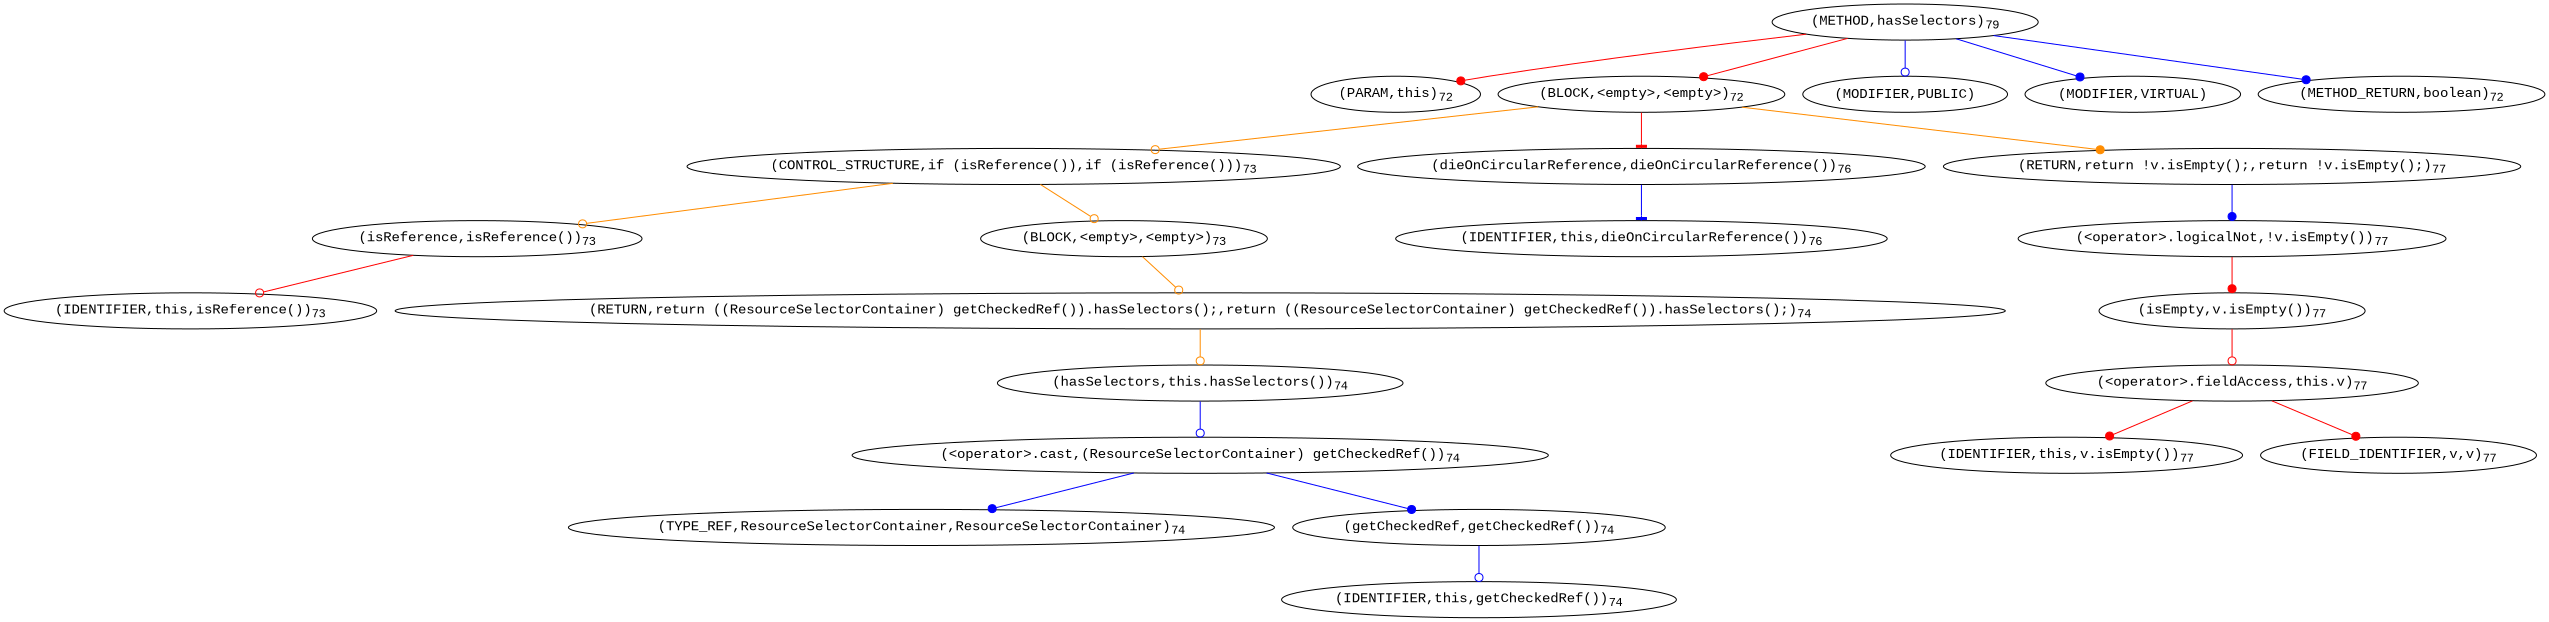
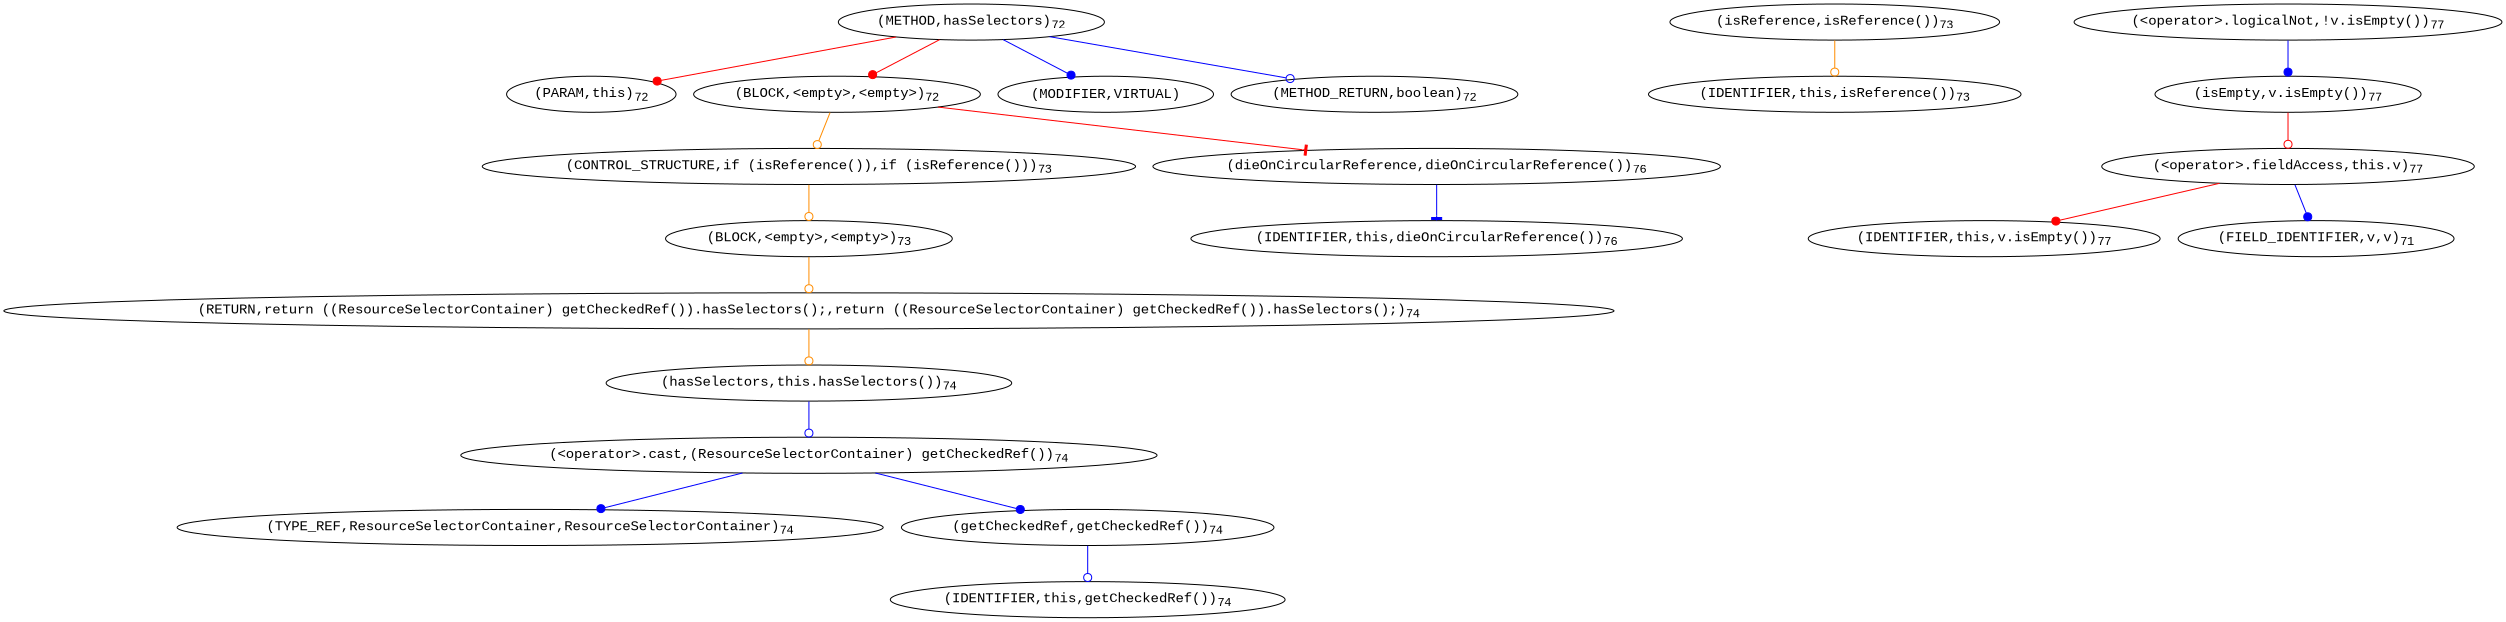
(1992, 21) -> (1059, 21)
(2148, 57) -> (1168, 57)
(1905, 94) -> none
(2232, 166) -> none
(740, 203) -> none
(2232, 271) -> (2288, 54)
(338, 274) -> (1835, 54)
(2312, 418) -> (2301, 199)
(2490, 454) -> (2407, 237)
